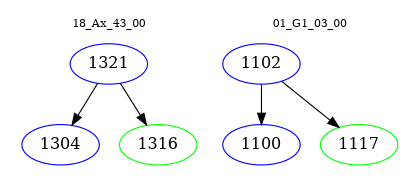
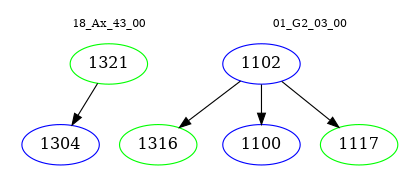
(310, 24) -> (310, 24)
(109, 64) -> (109, 64)
(130, 99) -> (221, 96)
